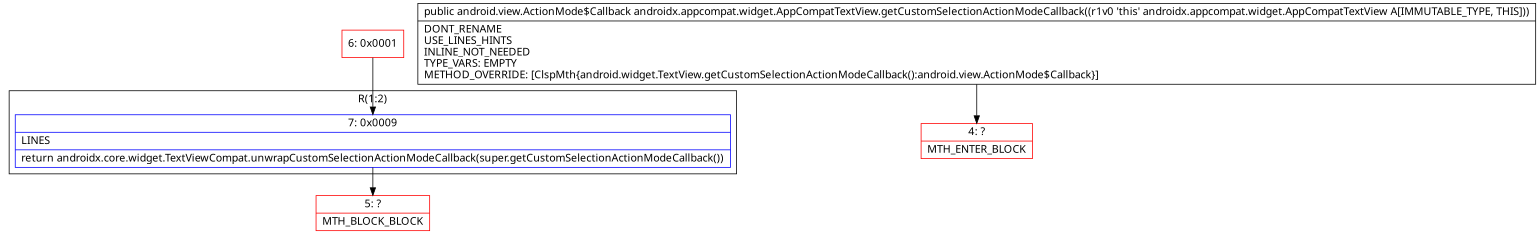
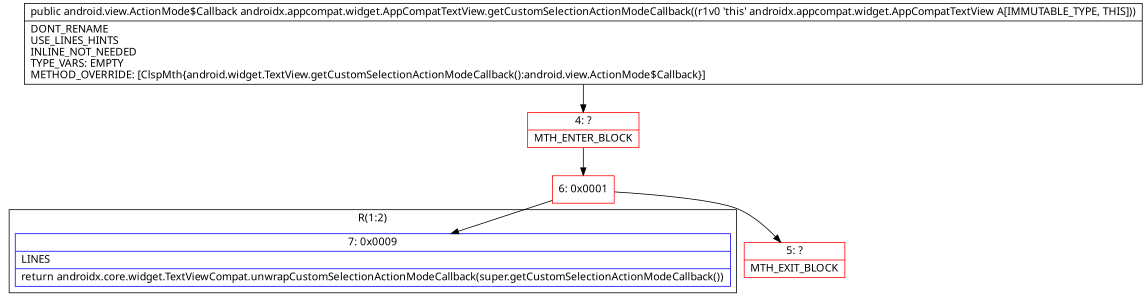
none -> (583, 158)
(373, 179) -> (700, 200)
(373, 222) -> (795, 268)
